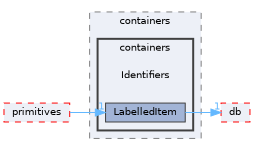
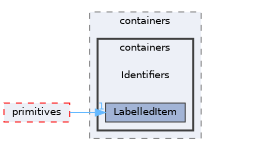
(236, 113) -> none
